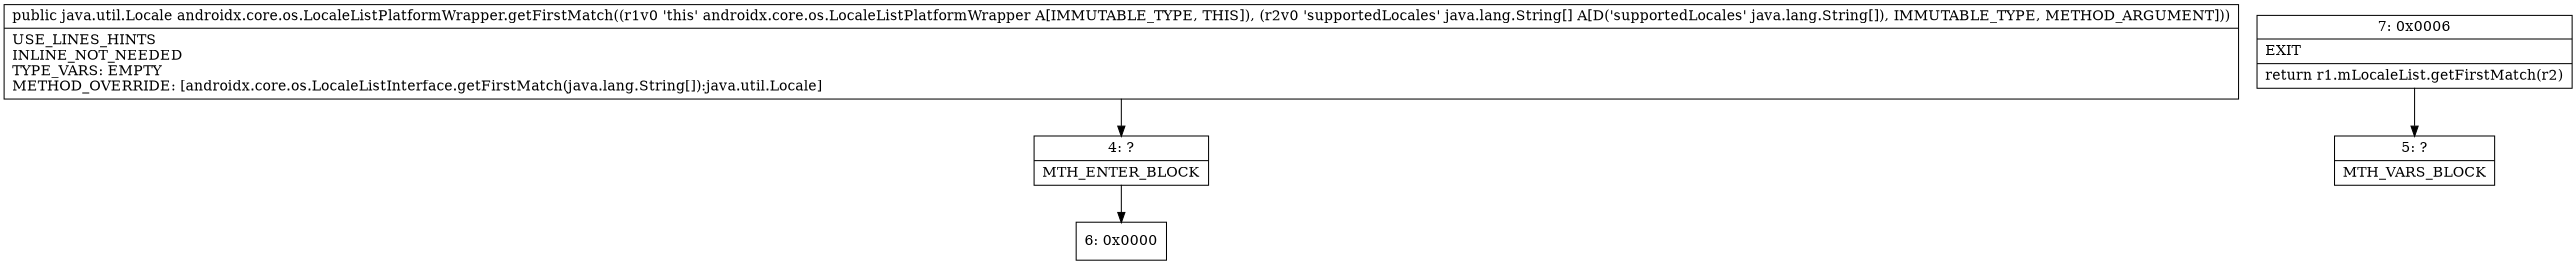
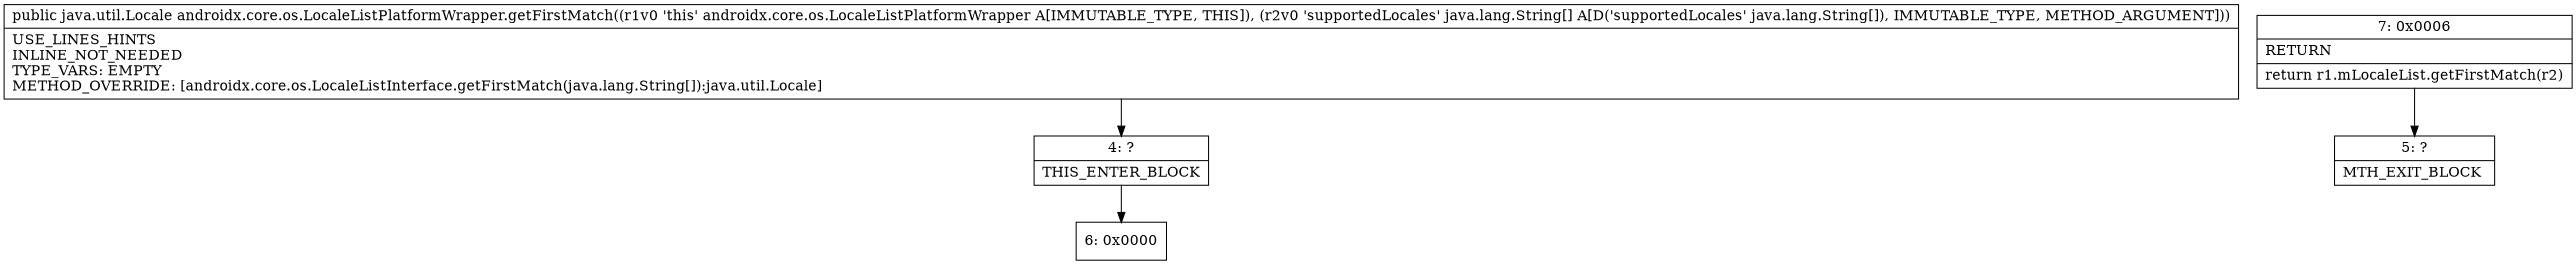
(2283, 51) -> (2299, 51)
(1121, 172) -> (1121, 172)
(2415, 172) -> (2413, 172)
